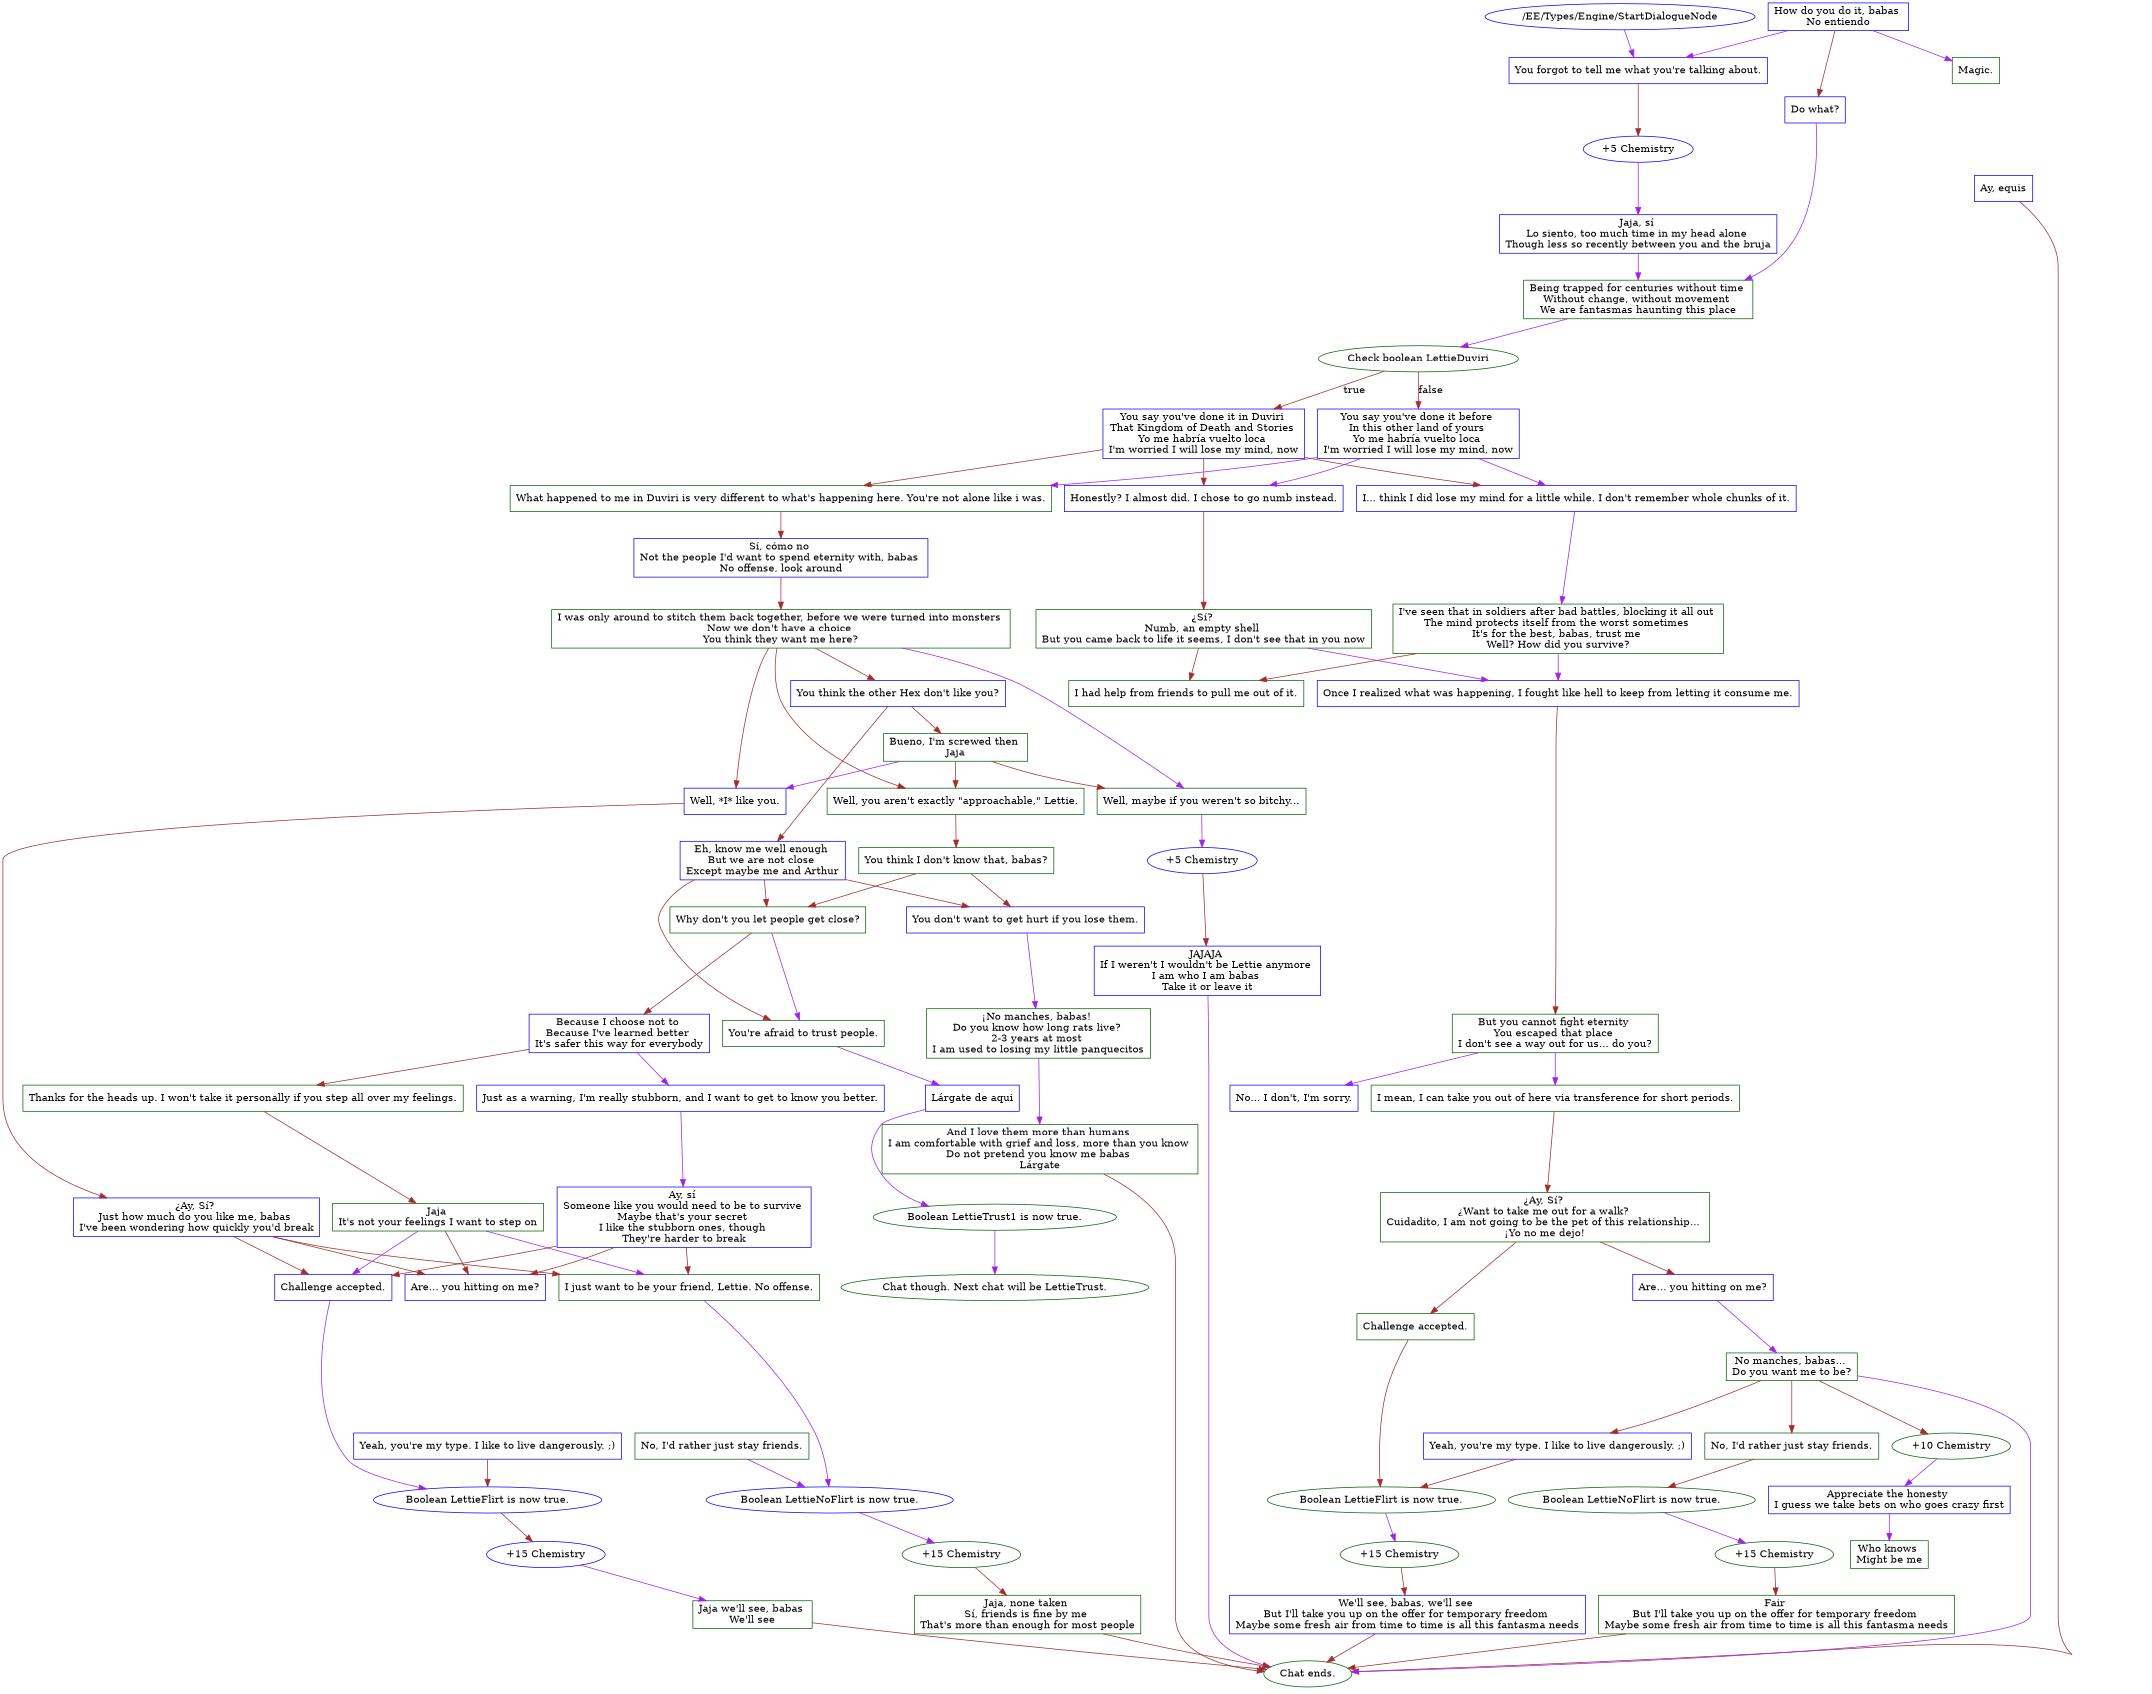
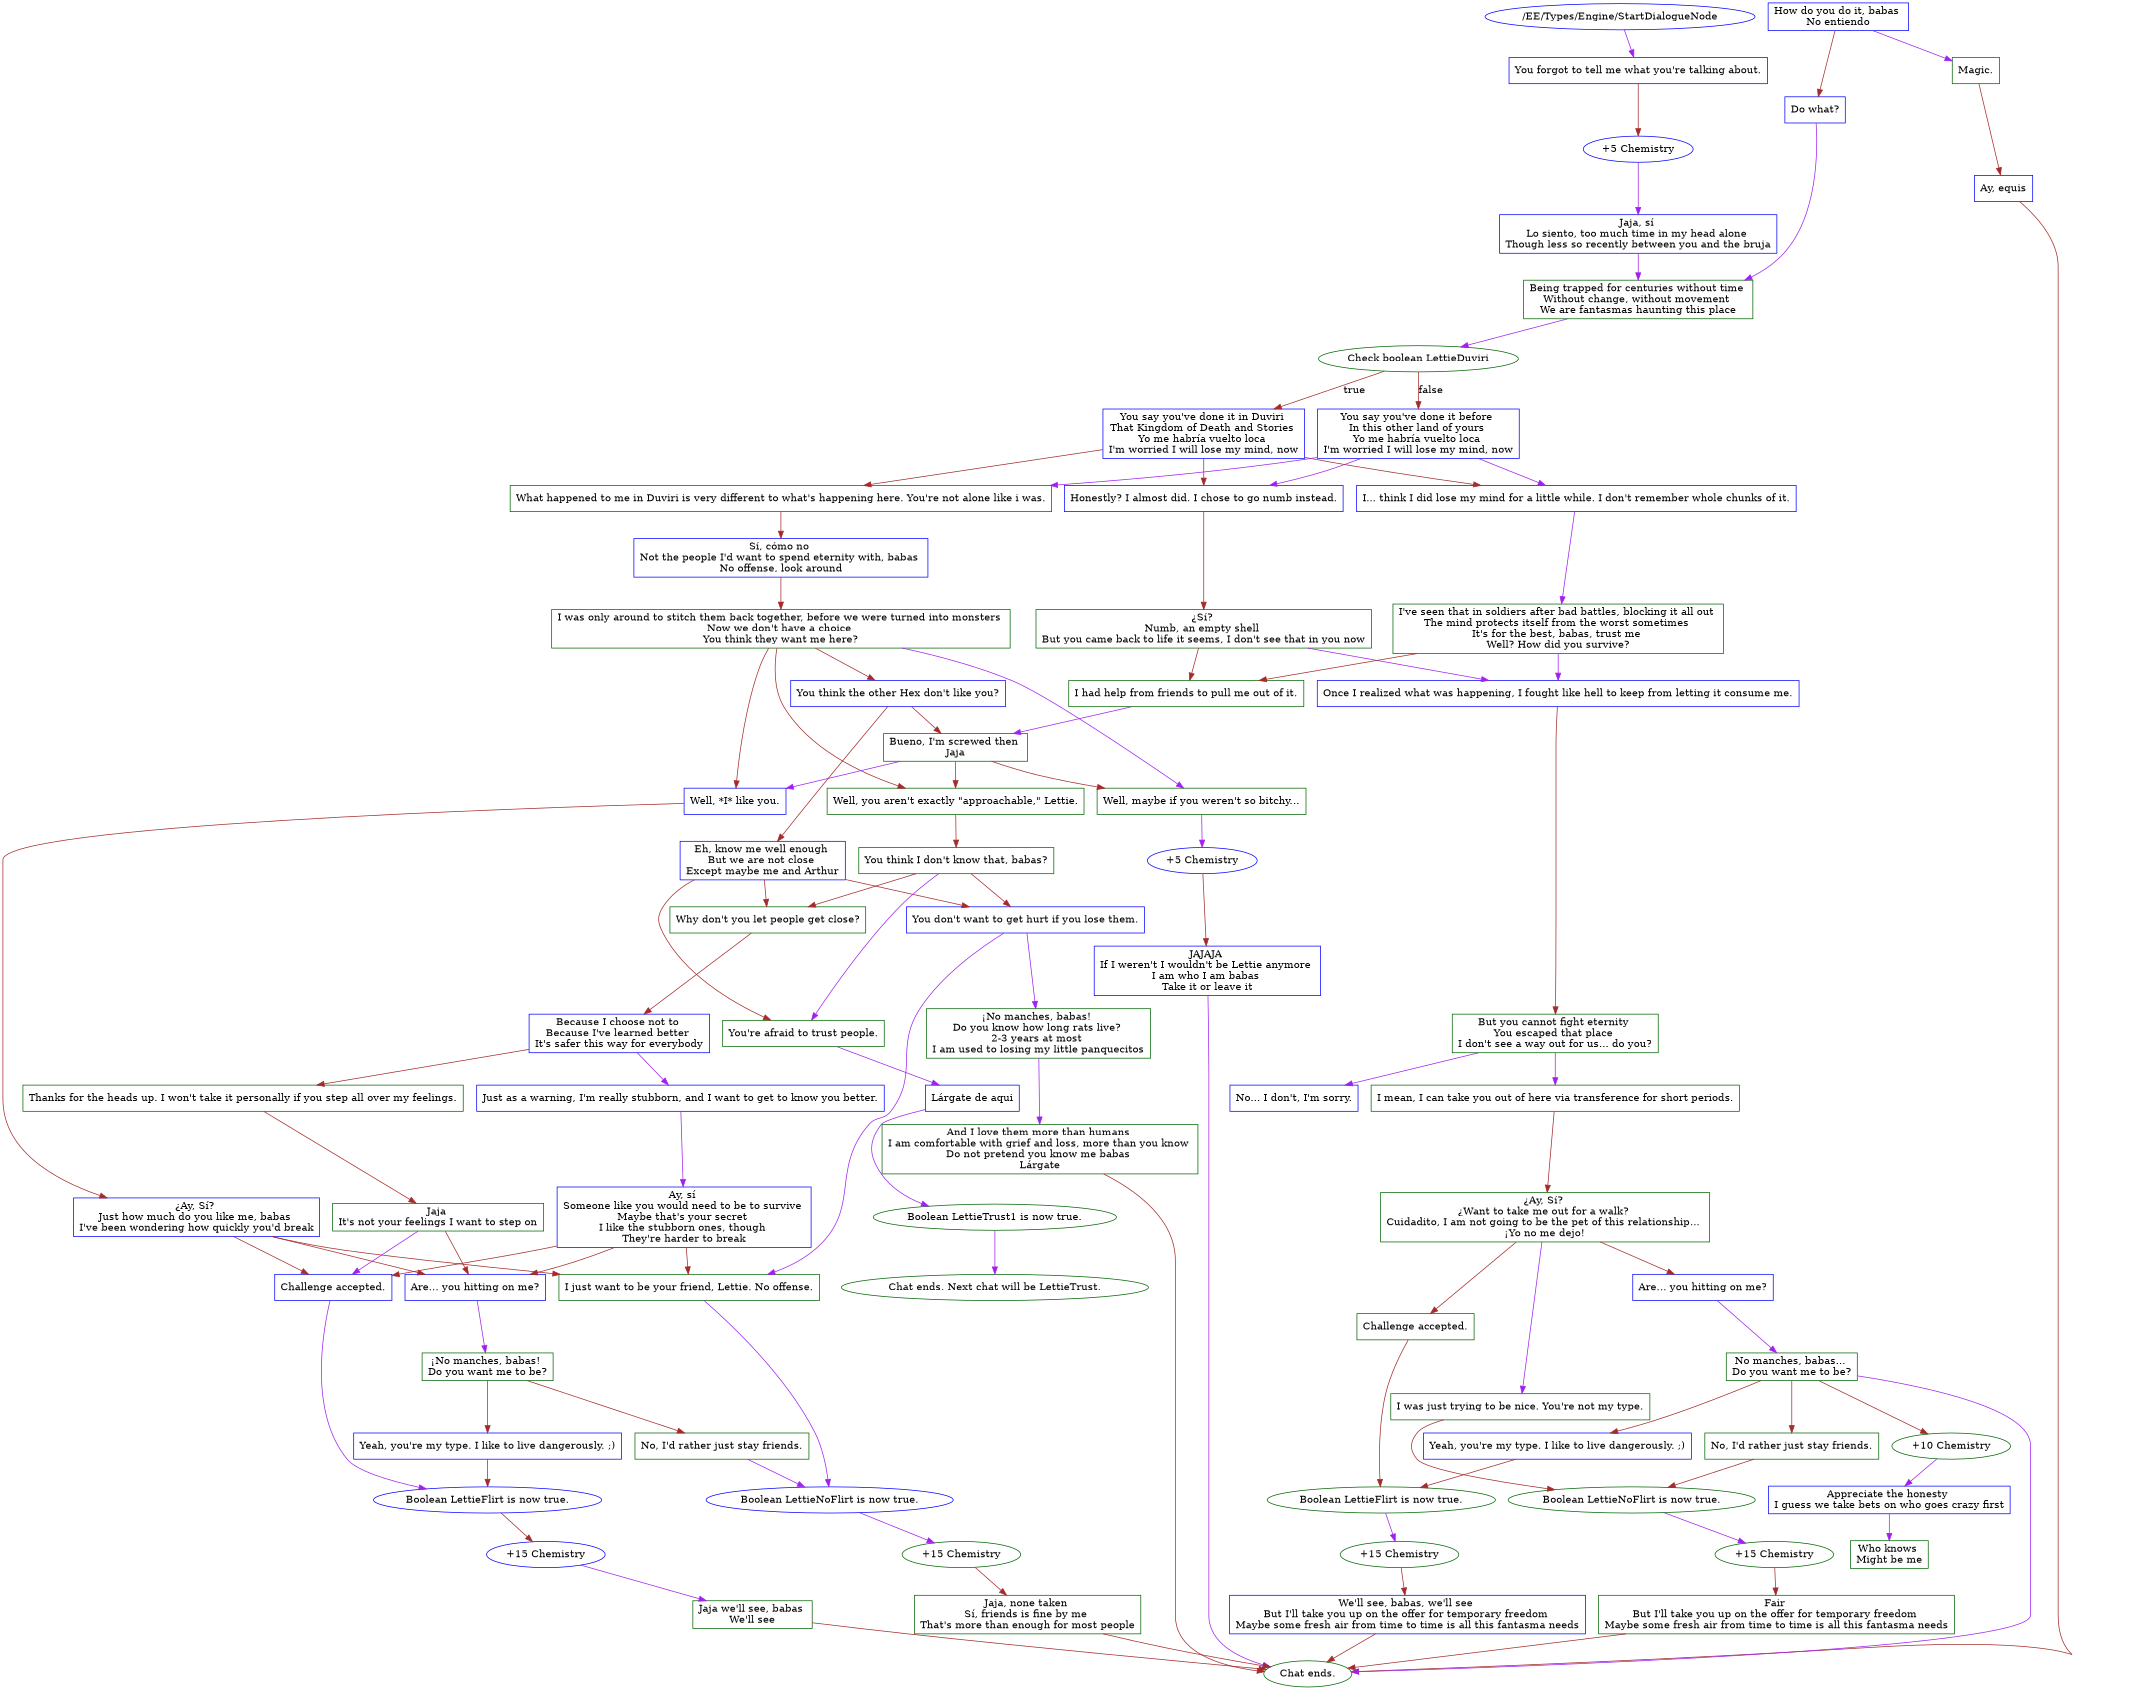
(1741, 43) -> none
none -> (1989, 126)
none -> (1070, 721)
(784, 973) -> (871, 939)
(562, 1252) -> (894, 1107)
(995, 1287) -> (995, 1287)
none -> (488, 1367)
none -> (1520, 1407)
